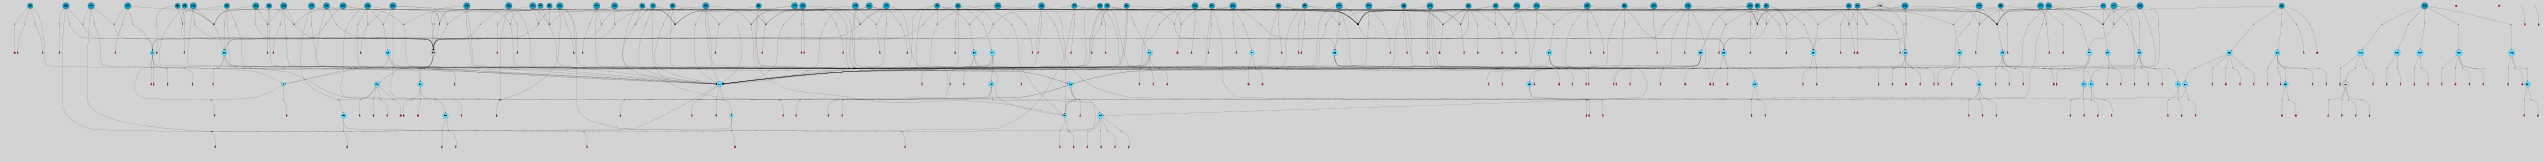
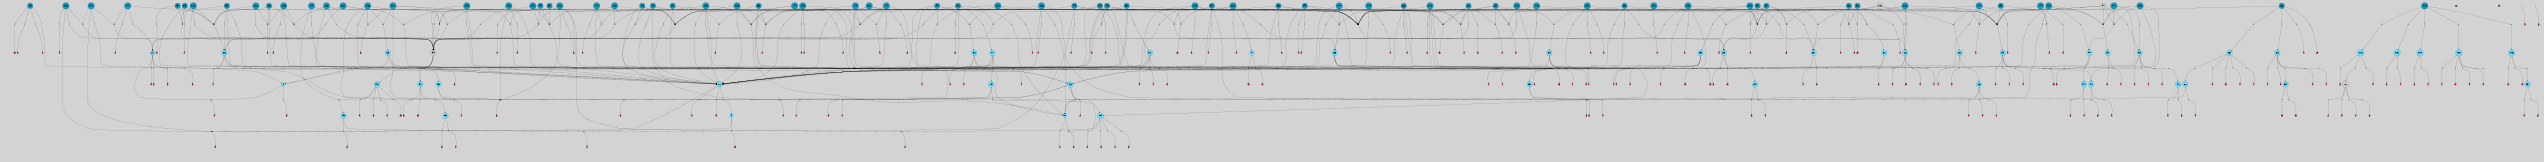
none -> (737, 6)
(2103, 6) -> (2103, 6)
none -> (1884, 53)
none -> (439, 84)
